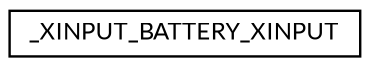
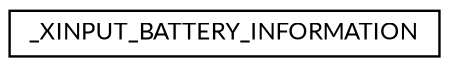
(185, 34) -> (225, 34)
